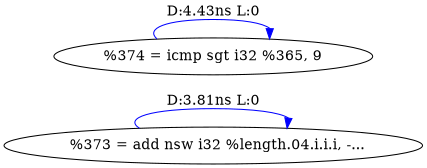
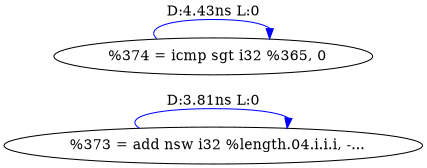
(213, 56) -> (213, 56)
